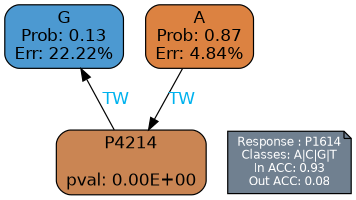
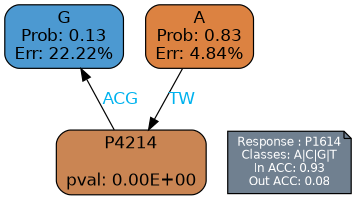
(200, 37) -> (200, 37)
(116, 99) -> (120, 99)
